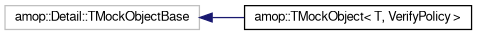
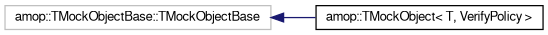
(102, 18) -> (138, 18)
